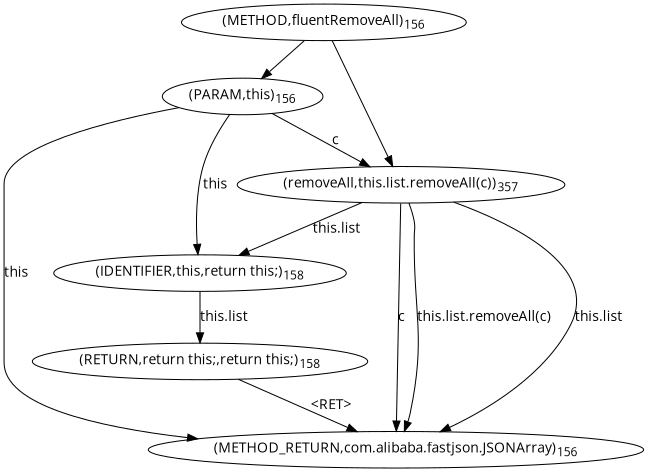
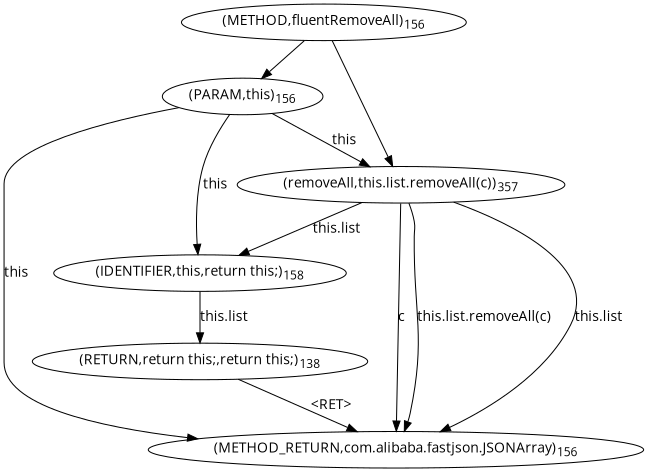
(336, 141) -> (345, 141)
(310, 360) -> (310, 360)
